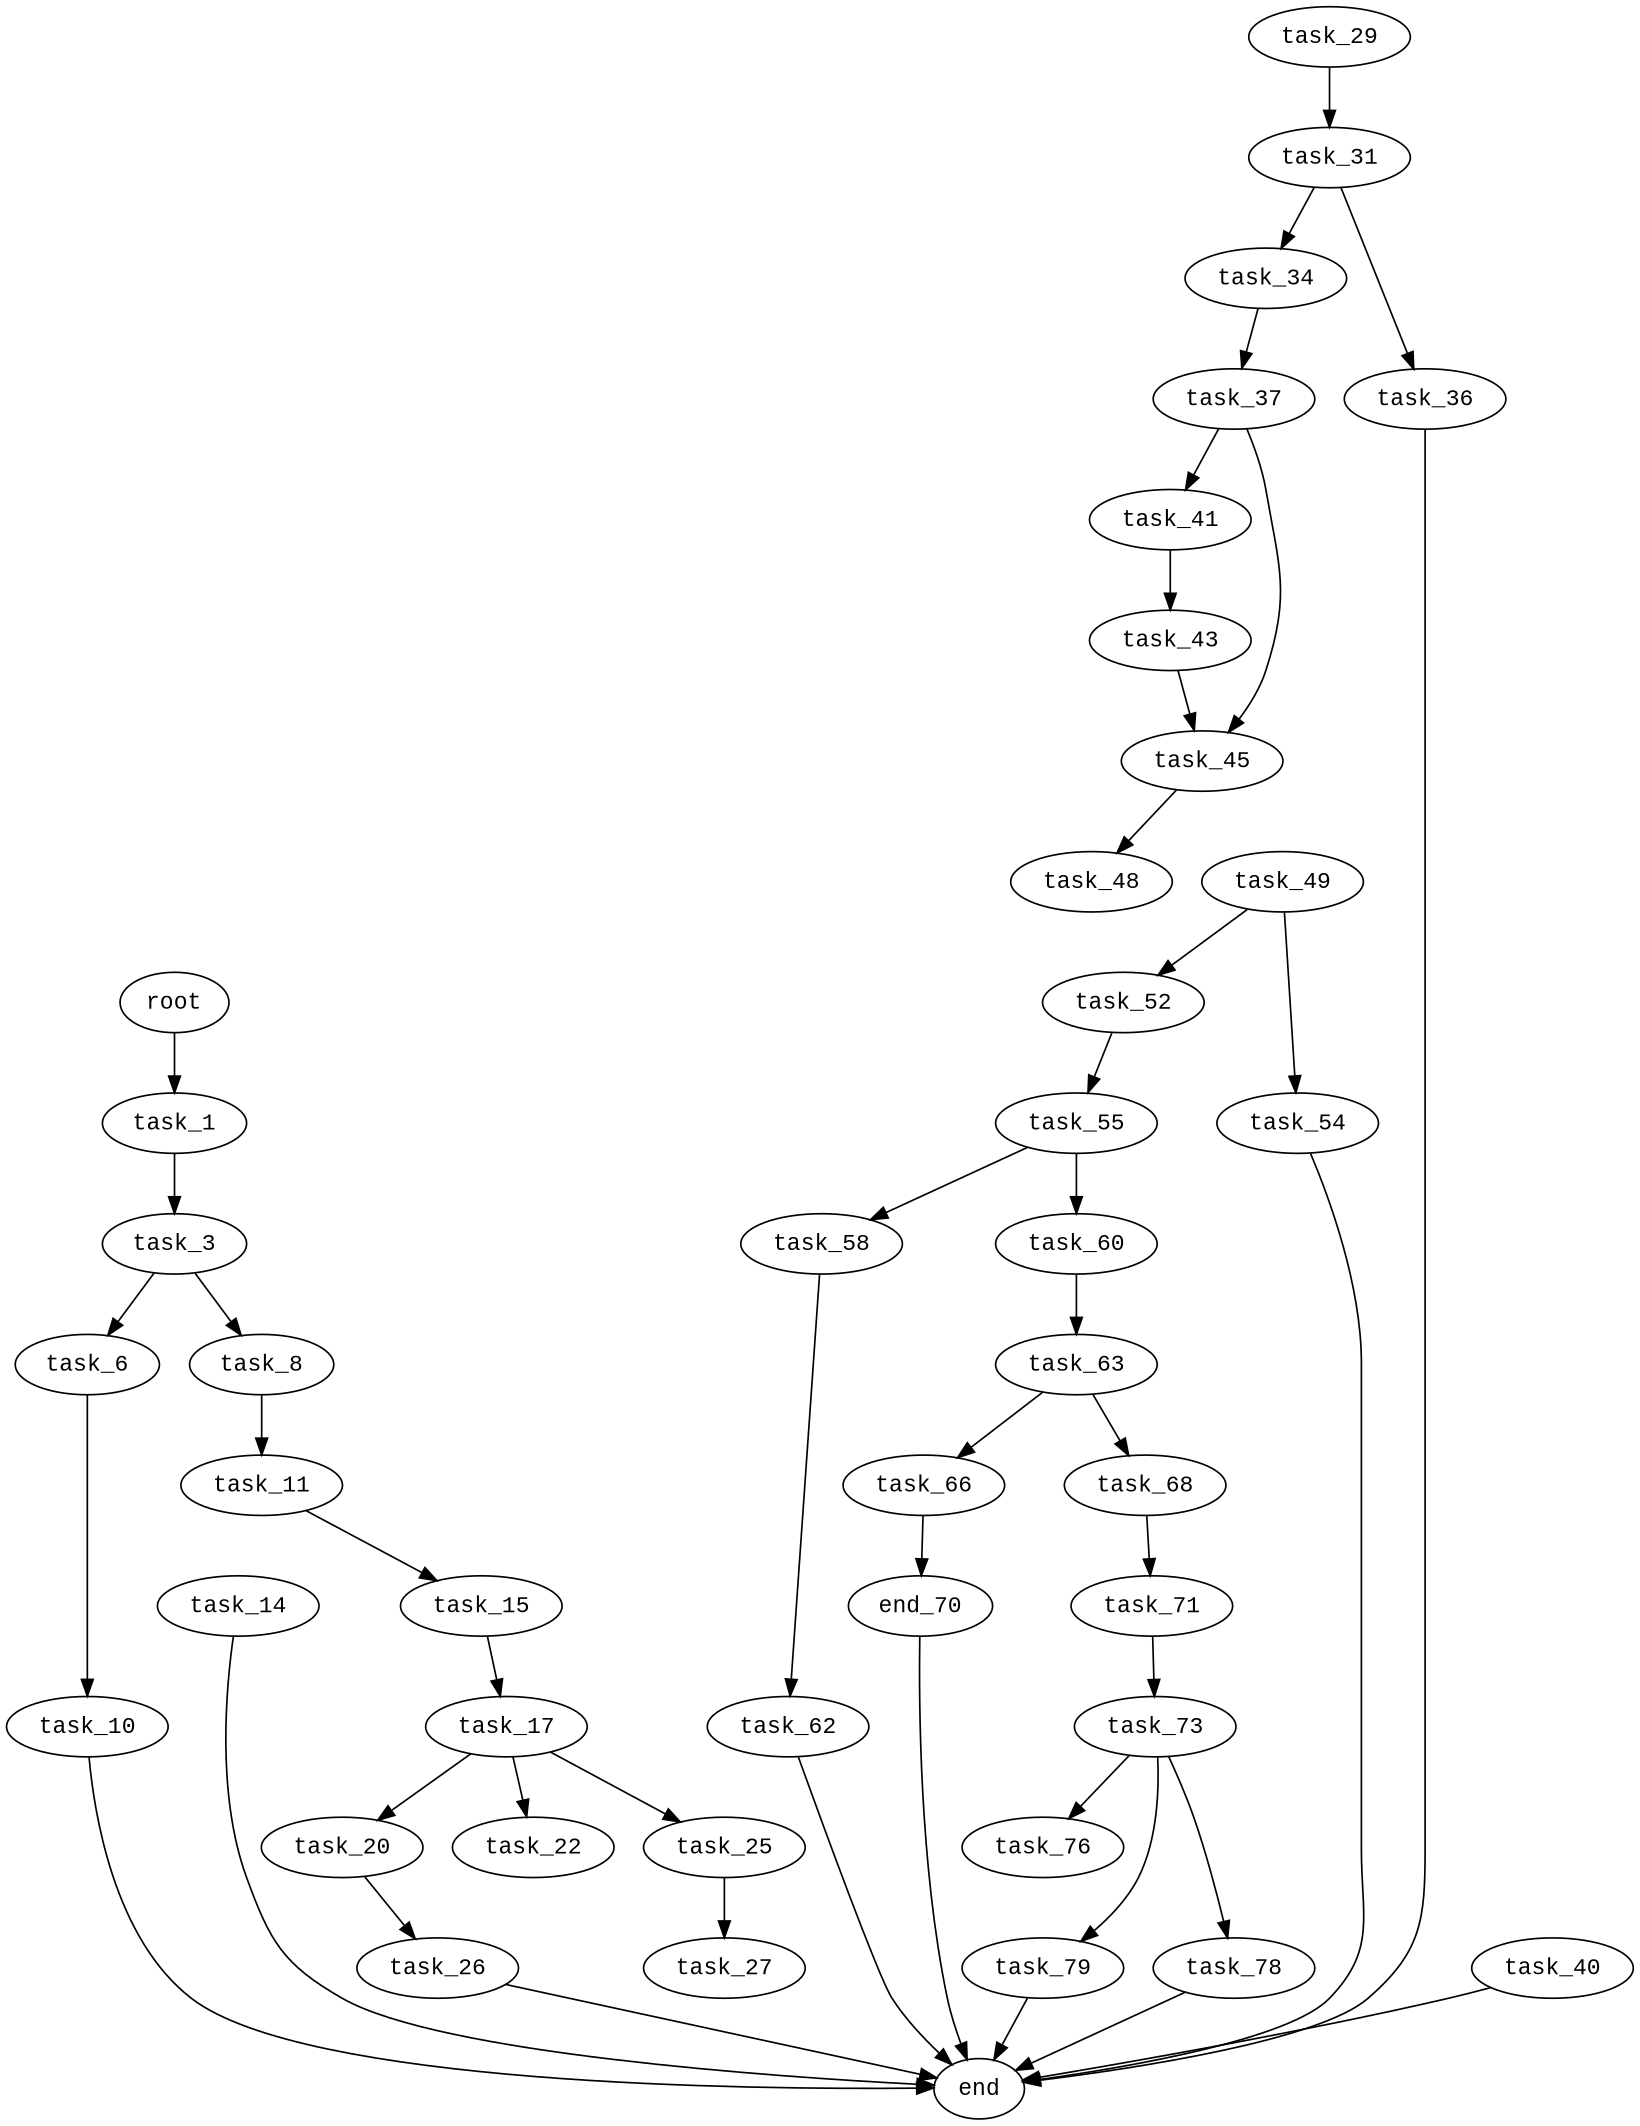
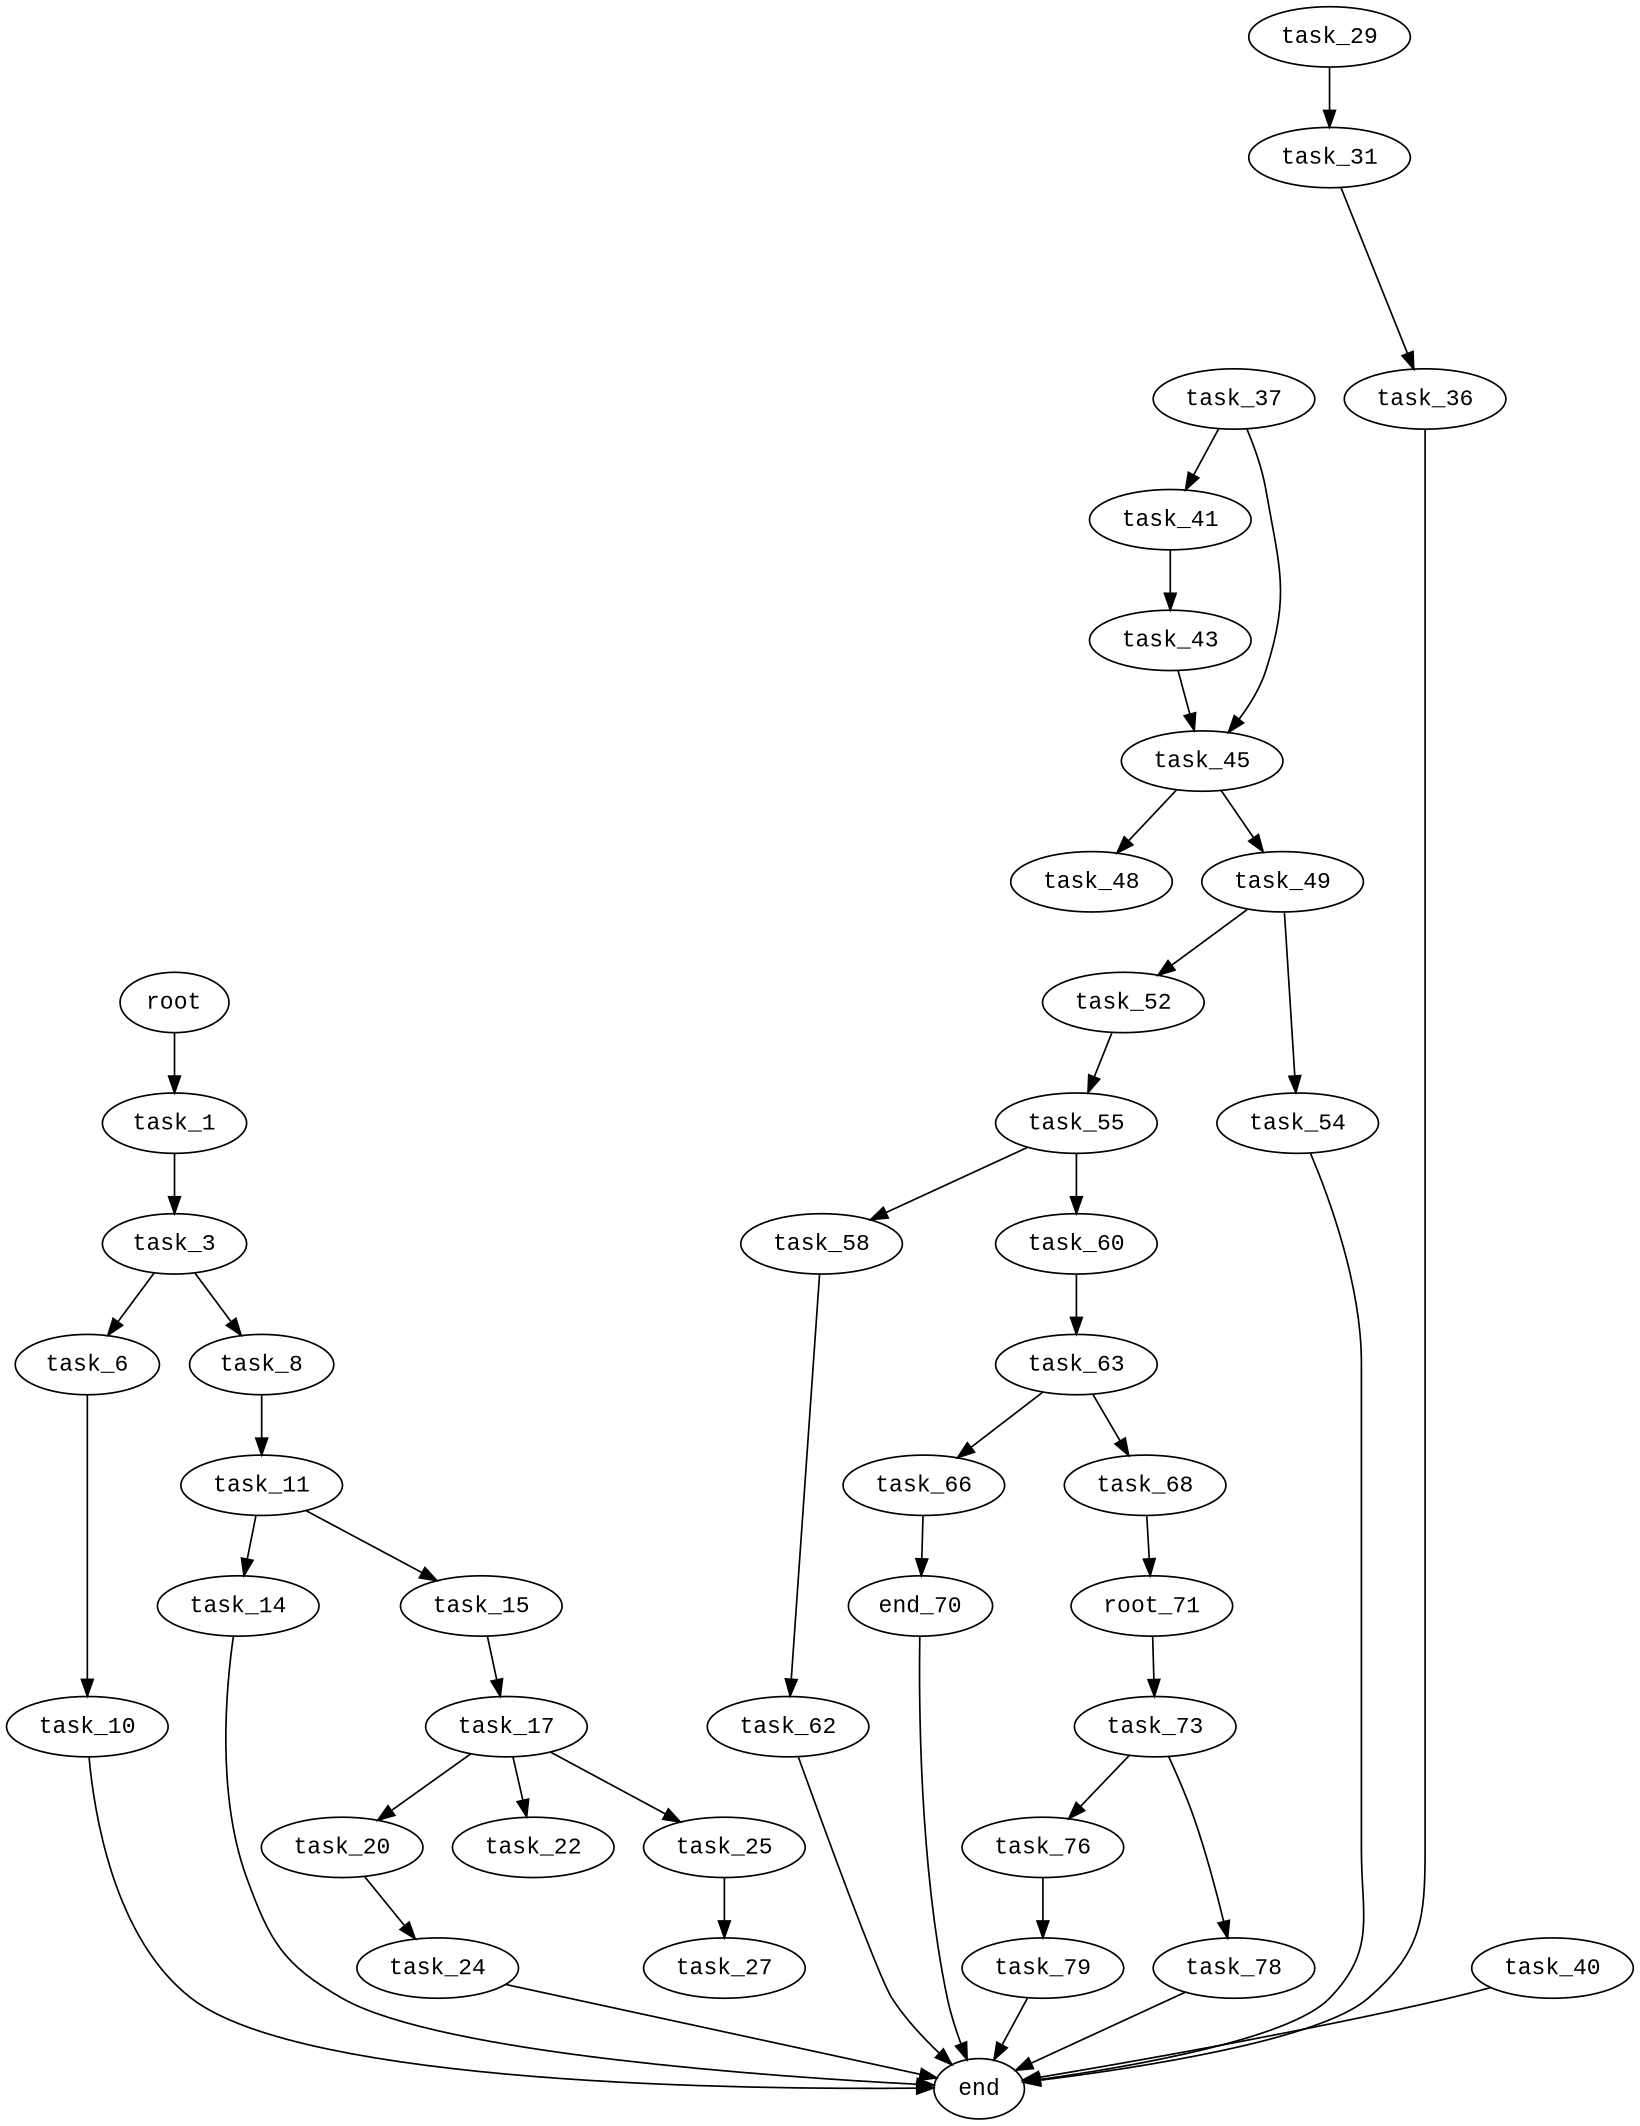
(1266, 278) -> none
none -> (1237, 814)
none -> (252, 1537)
(1152, 1606) -> (1152, 1606)
(1148, 1852) -> (1043, 1900)
(438, 1968) -> (438, 1968)
